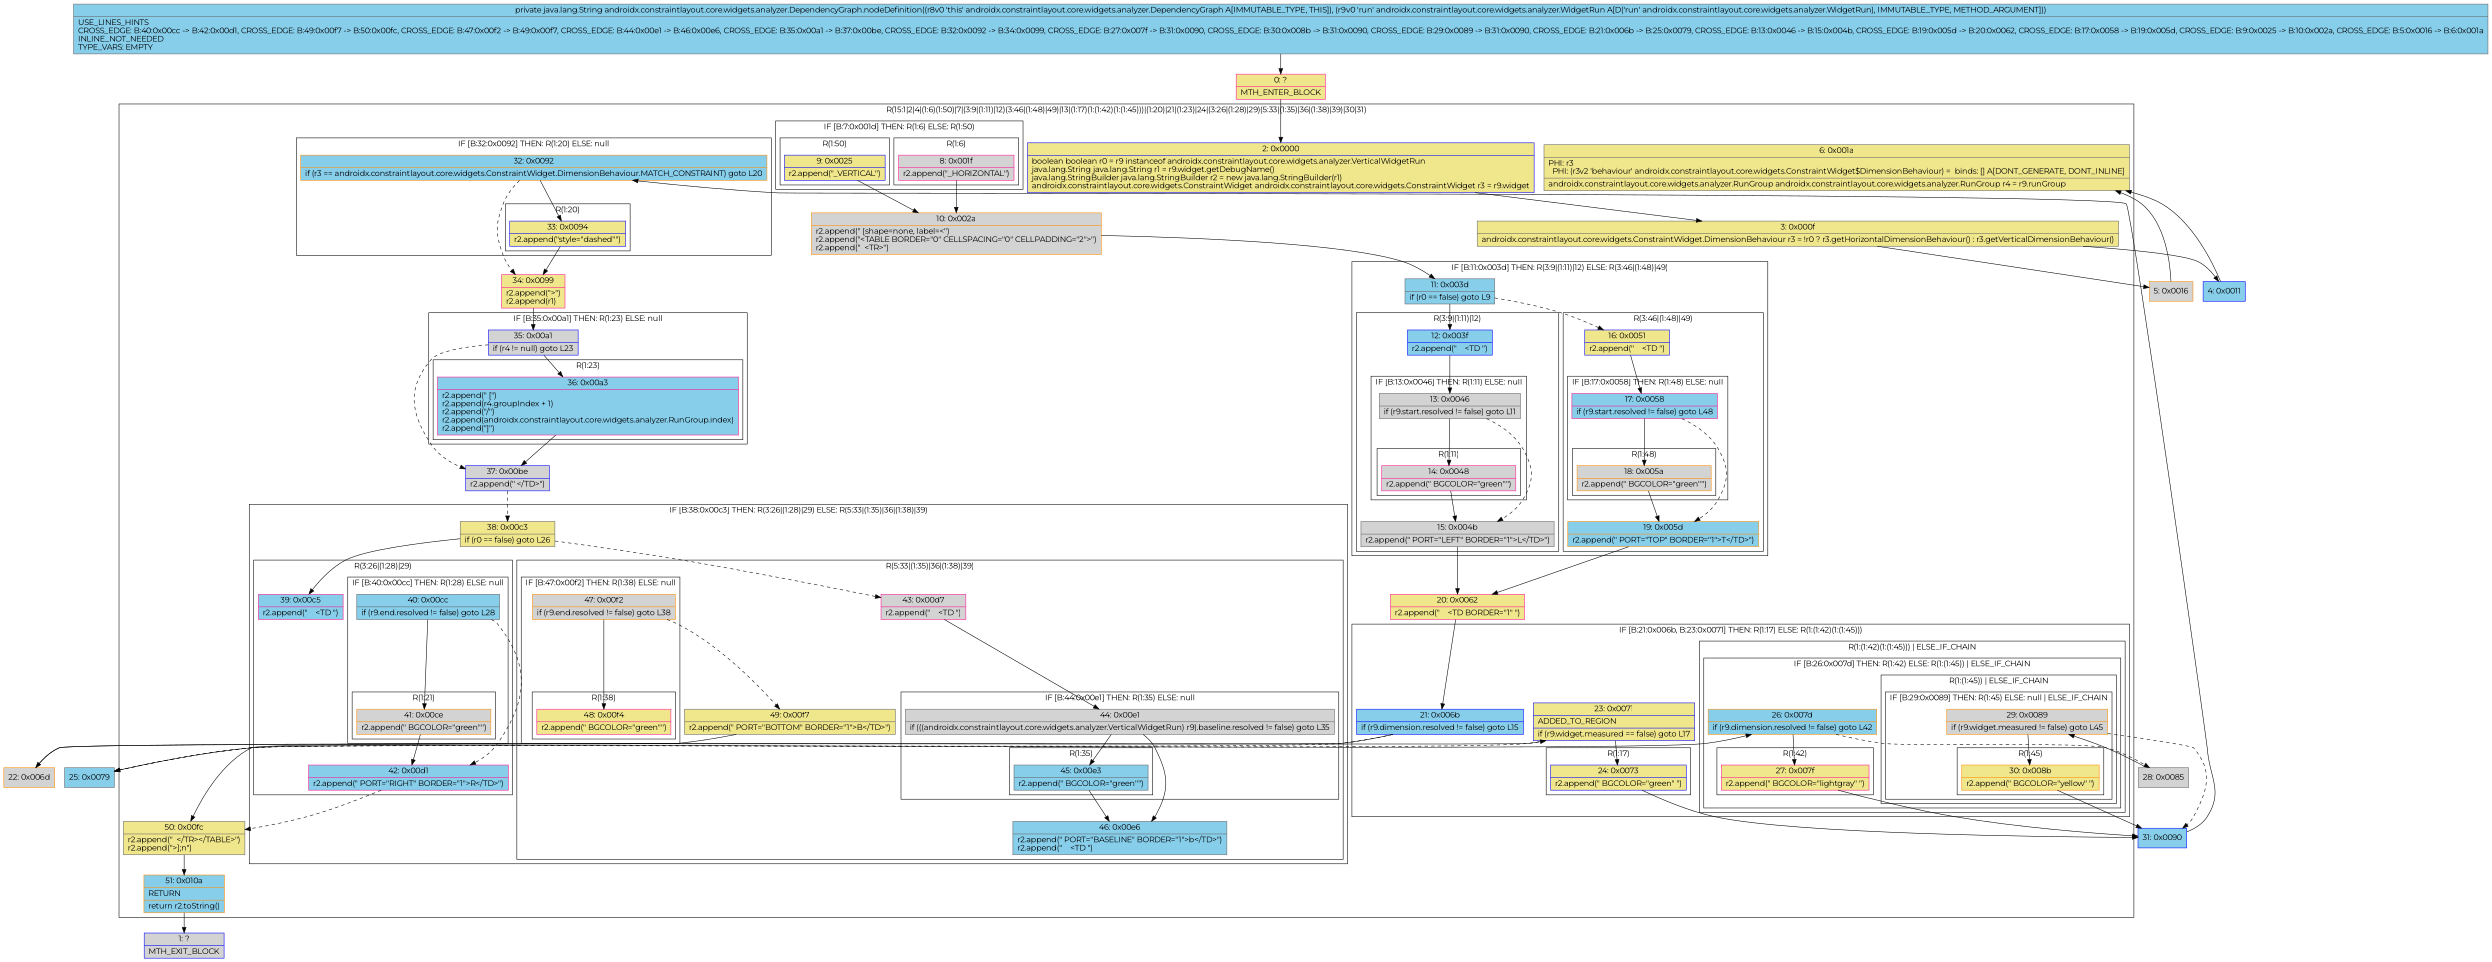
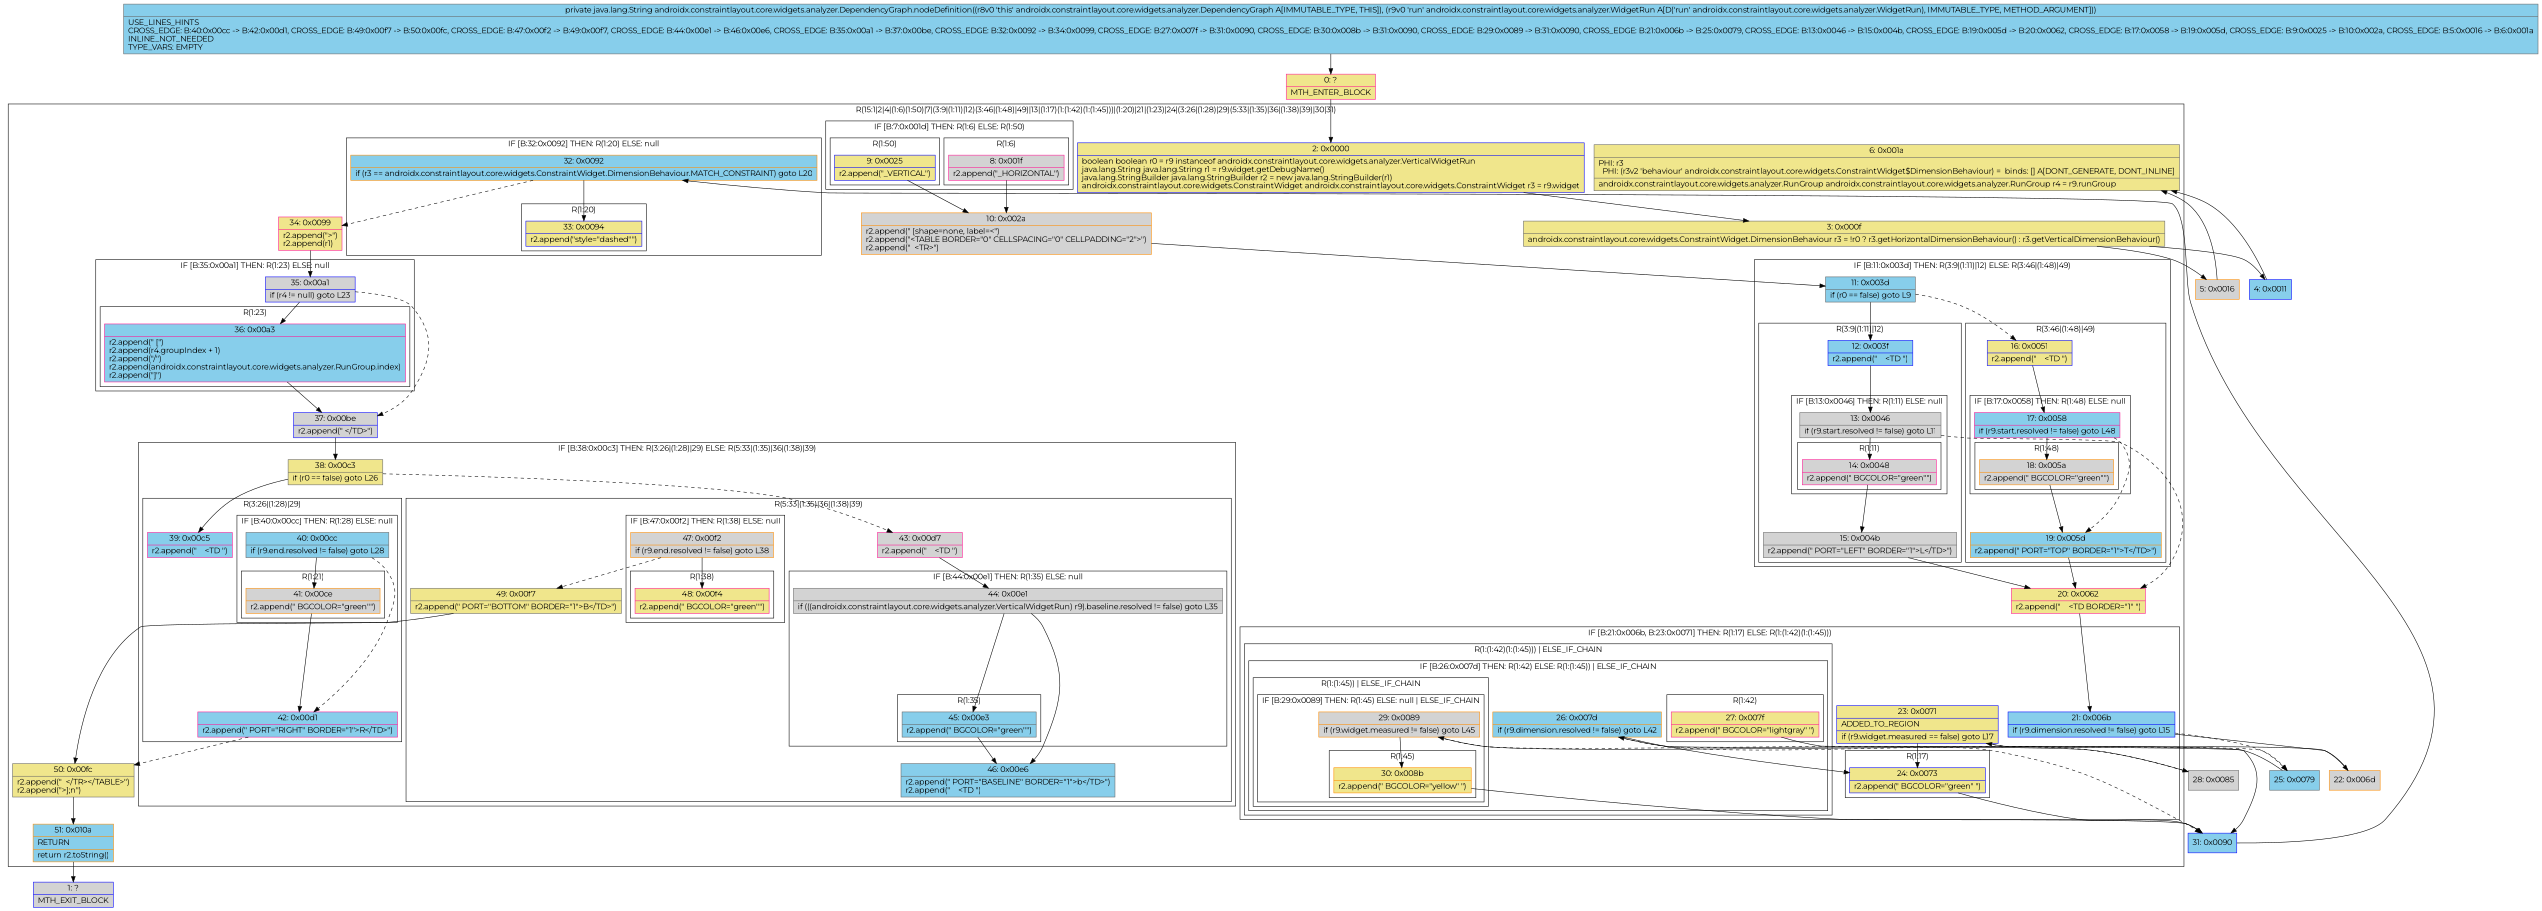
(553, 259) -> none
(1530, 465) -> (2138, 452)
(508, 501) -> (335, 446)
(1794, 744) -> (1733, 758)
